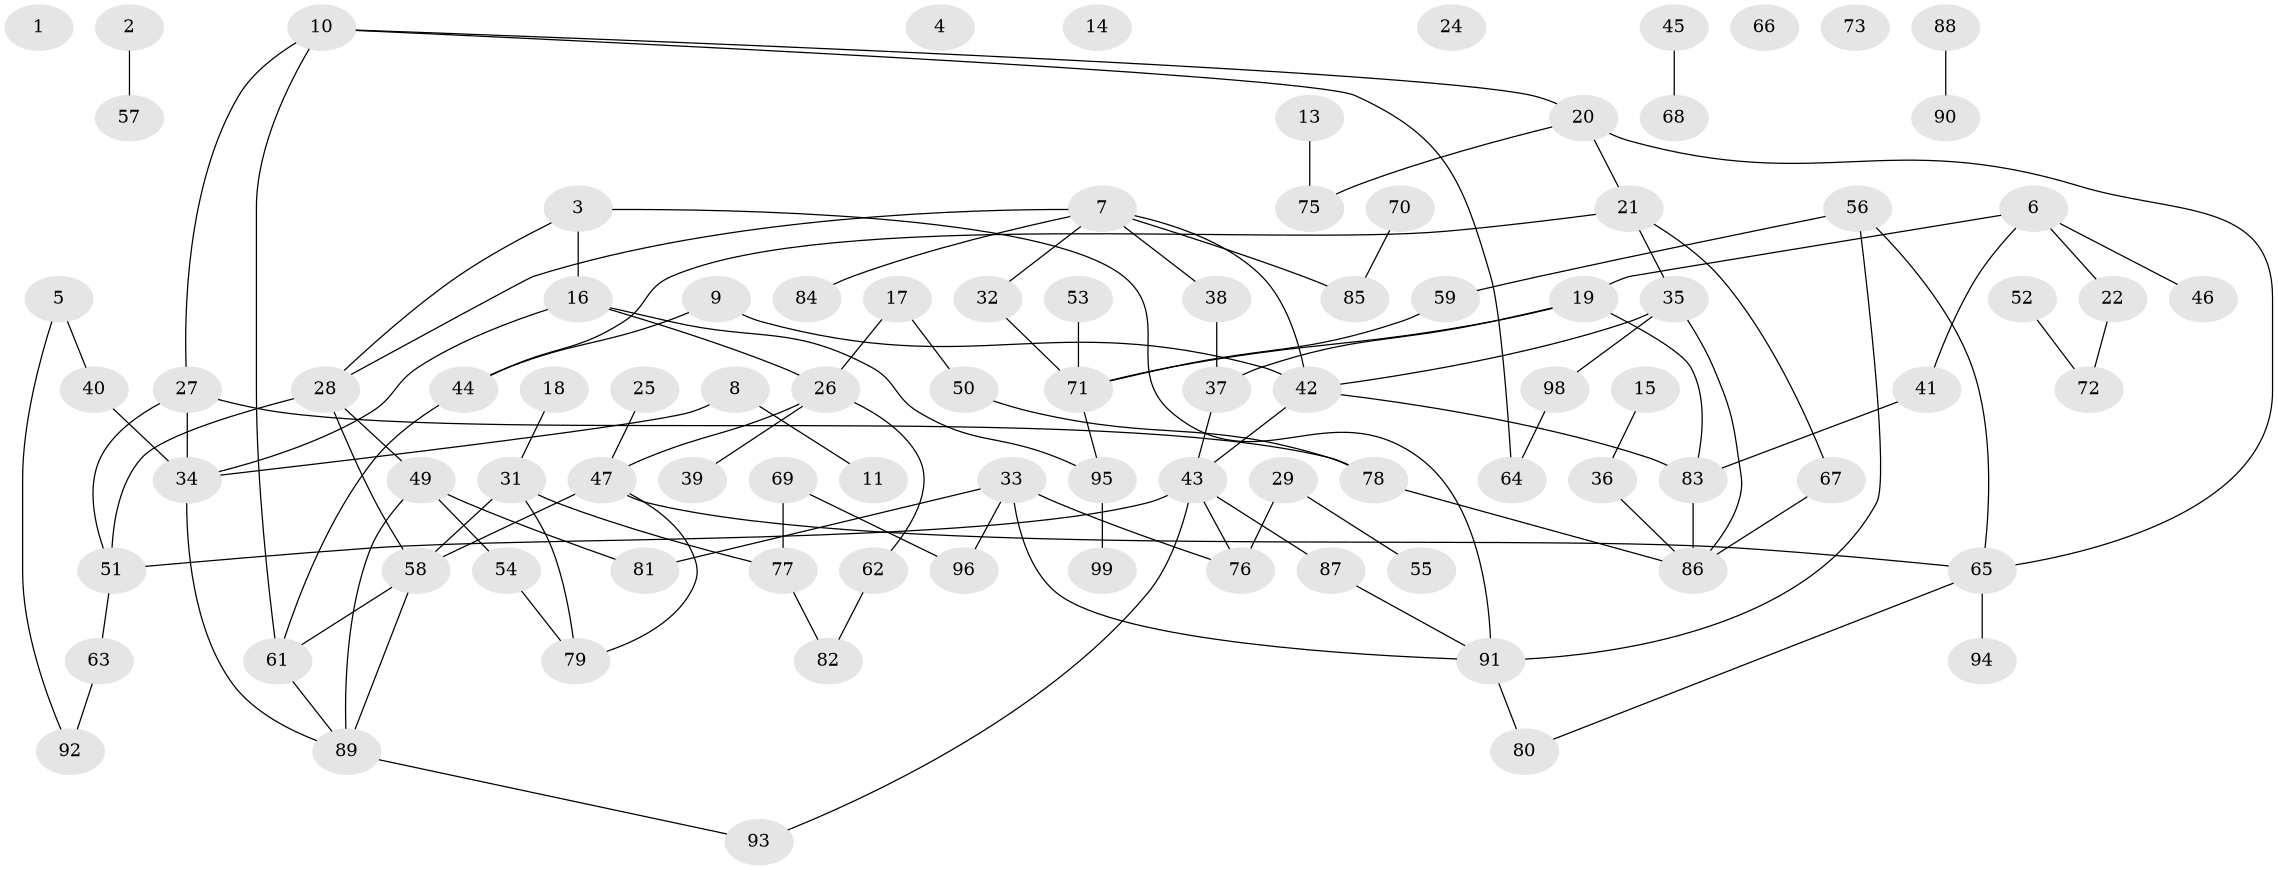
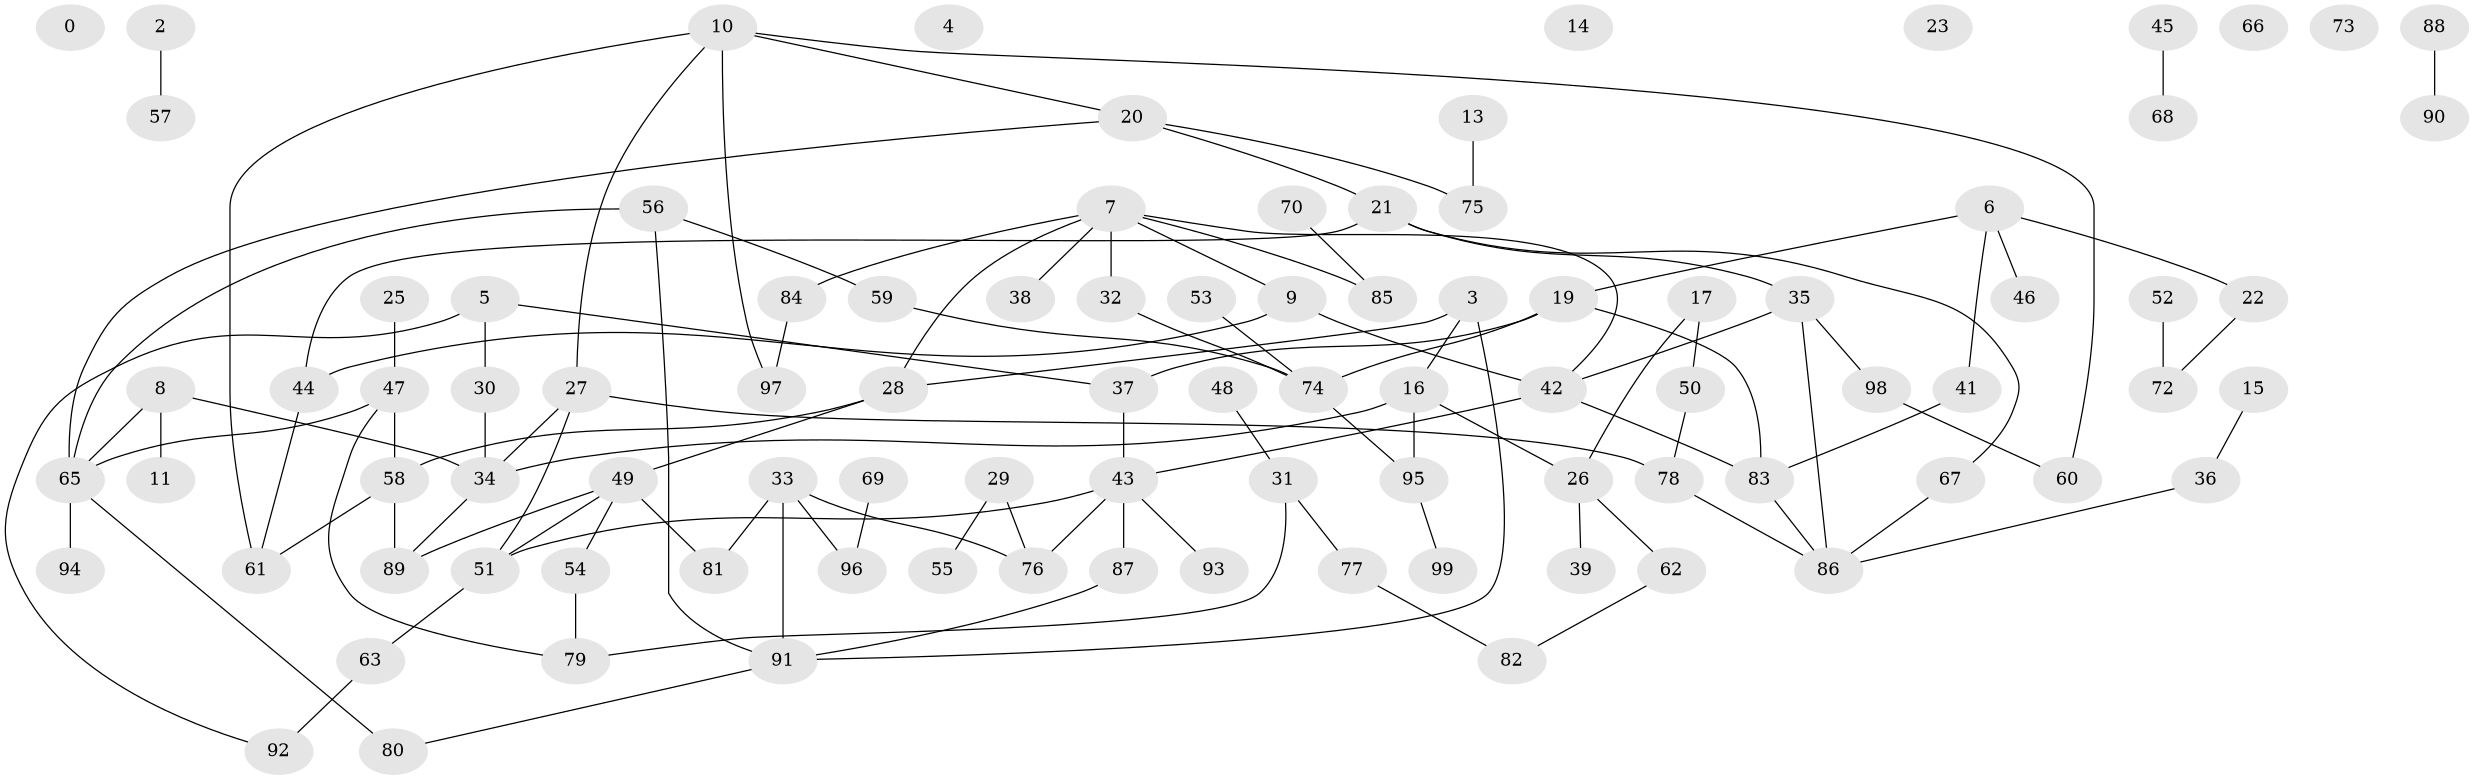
(39, 28) -> (70, 28)
(1452, 28) -> (1938, 28)
none -> (1202, 254)
(1217, 345) -> (676, 327)
(94, 390) -> (485, 390)
(554, 390) -> (1223, 390)
none -> (772, 390)
(1078, 390) -> (1314, 390)
none -> (116, 435)
(714, 435) -> none
(170, 439) -> (554, 525)
(1512, 480) -> (2068, 480)
(783, 515) -> none
(469, 520) -> none
(312, 706) -> none
(553, 797) -> none
